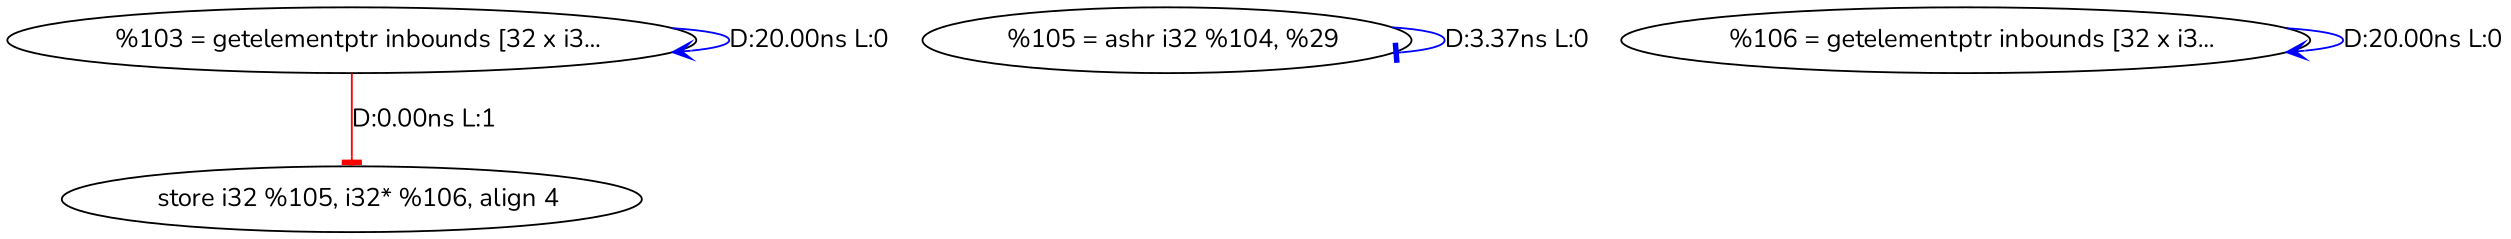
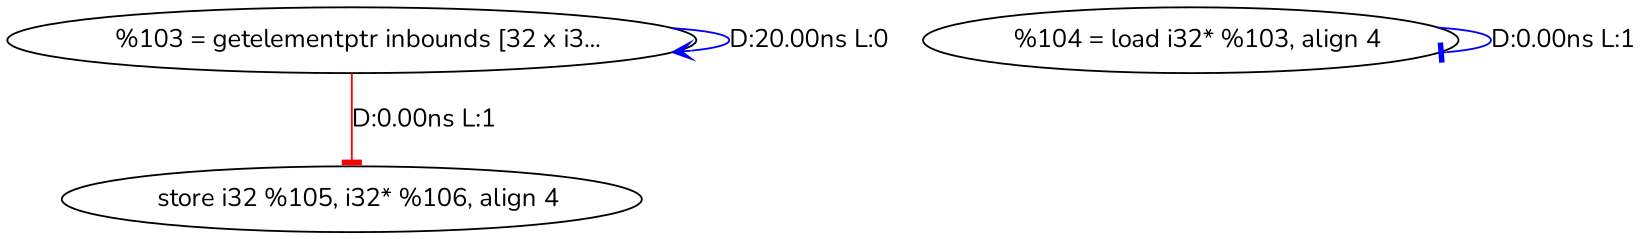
(1167, 40) -> none
none -> (1191, 40)
(1966, 40) -> none
